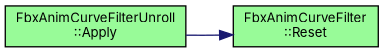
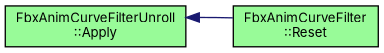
(203, 35) -> (216, 18)
